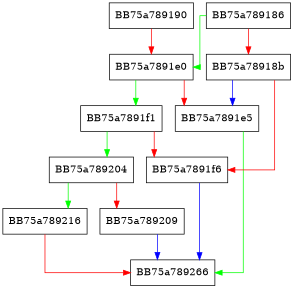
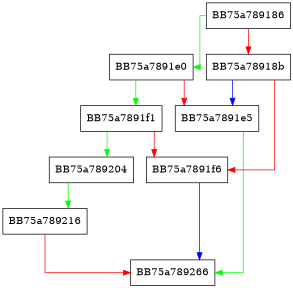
(151, 16) -> none
(142, 221) -> none
